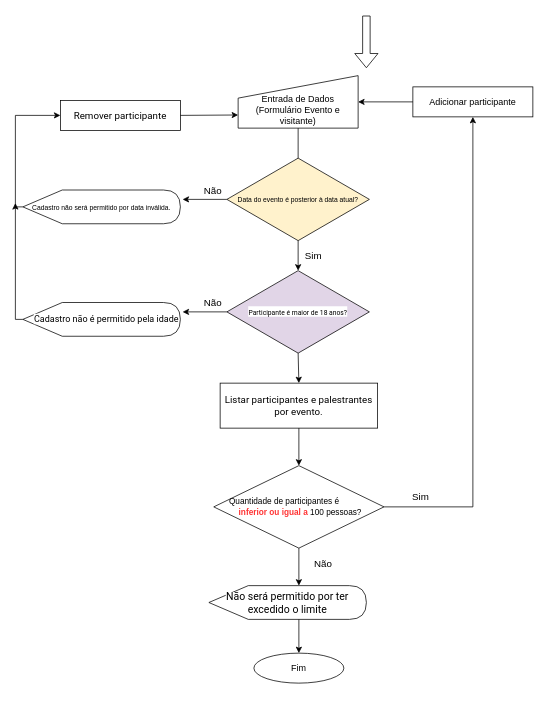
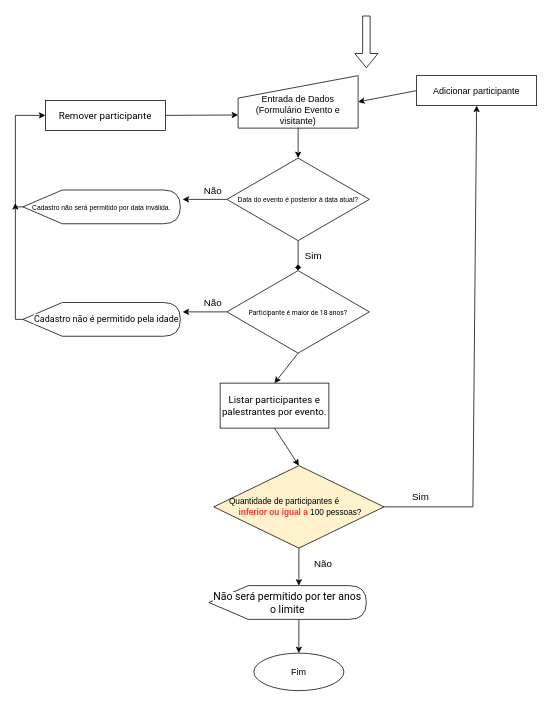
(473, 102) -> (477, 90)
(120, 115) -> (105, 115)
(298, 153) -> (298, 151)
(298, 199) -> (298, 199)
(298, 264) -> (298, 263)
(298, 312) -> (298, 312)
(299, 405) -> (275, 405)
(299, 507) -> (299, 507)
(288, 603) -> (288, 603)
(299, 668) -> (299, 672)
